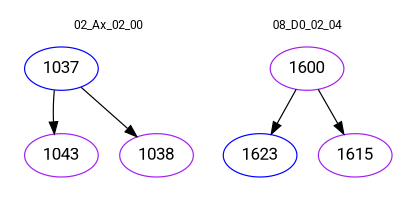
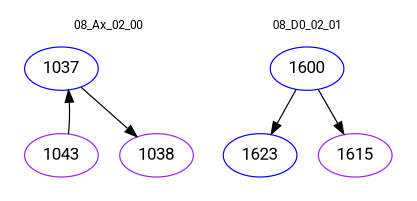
(109, 26) -> (109, 26)
(308, 26) -> (308, 26)
(307, 69) -> (307, 69)
(53, 106) -> (69, 118)
